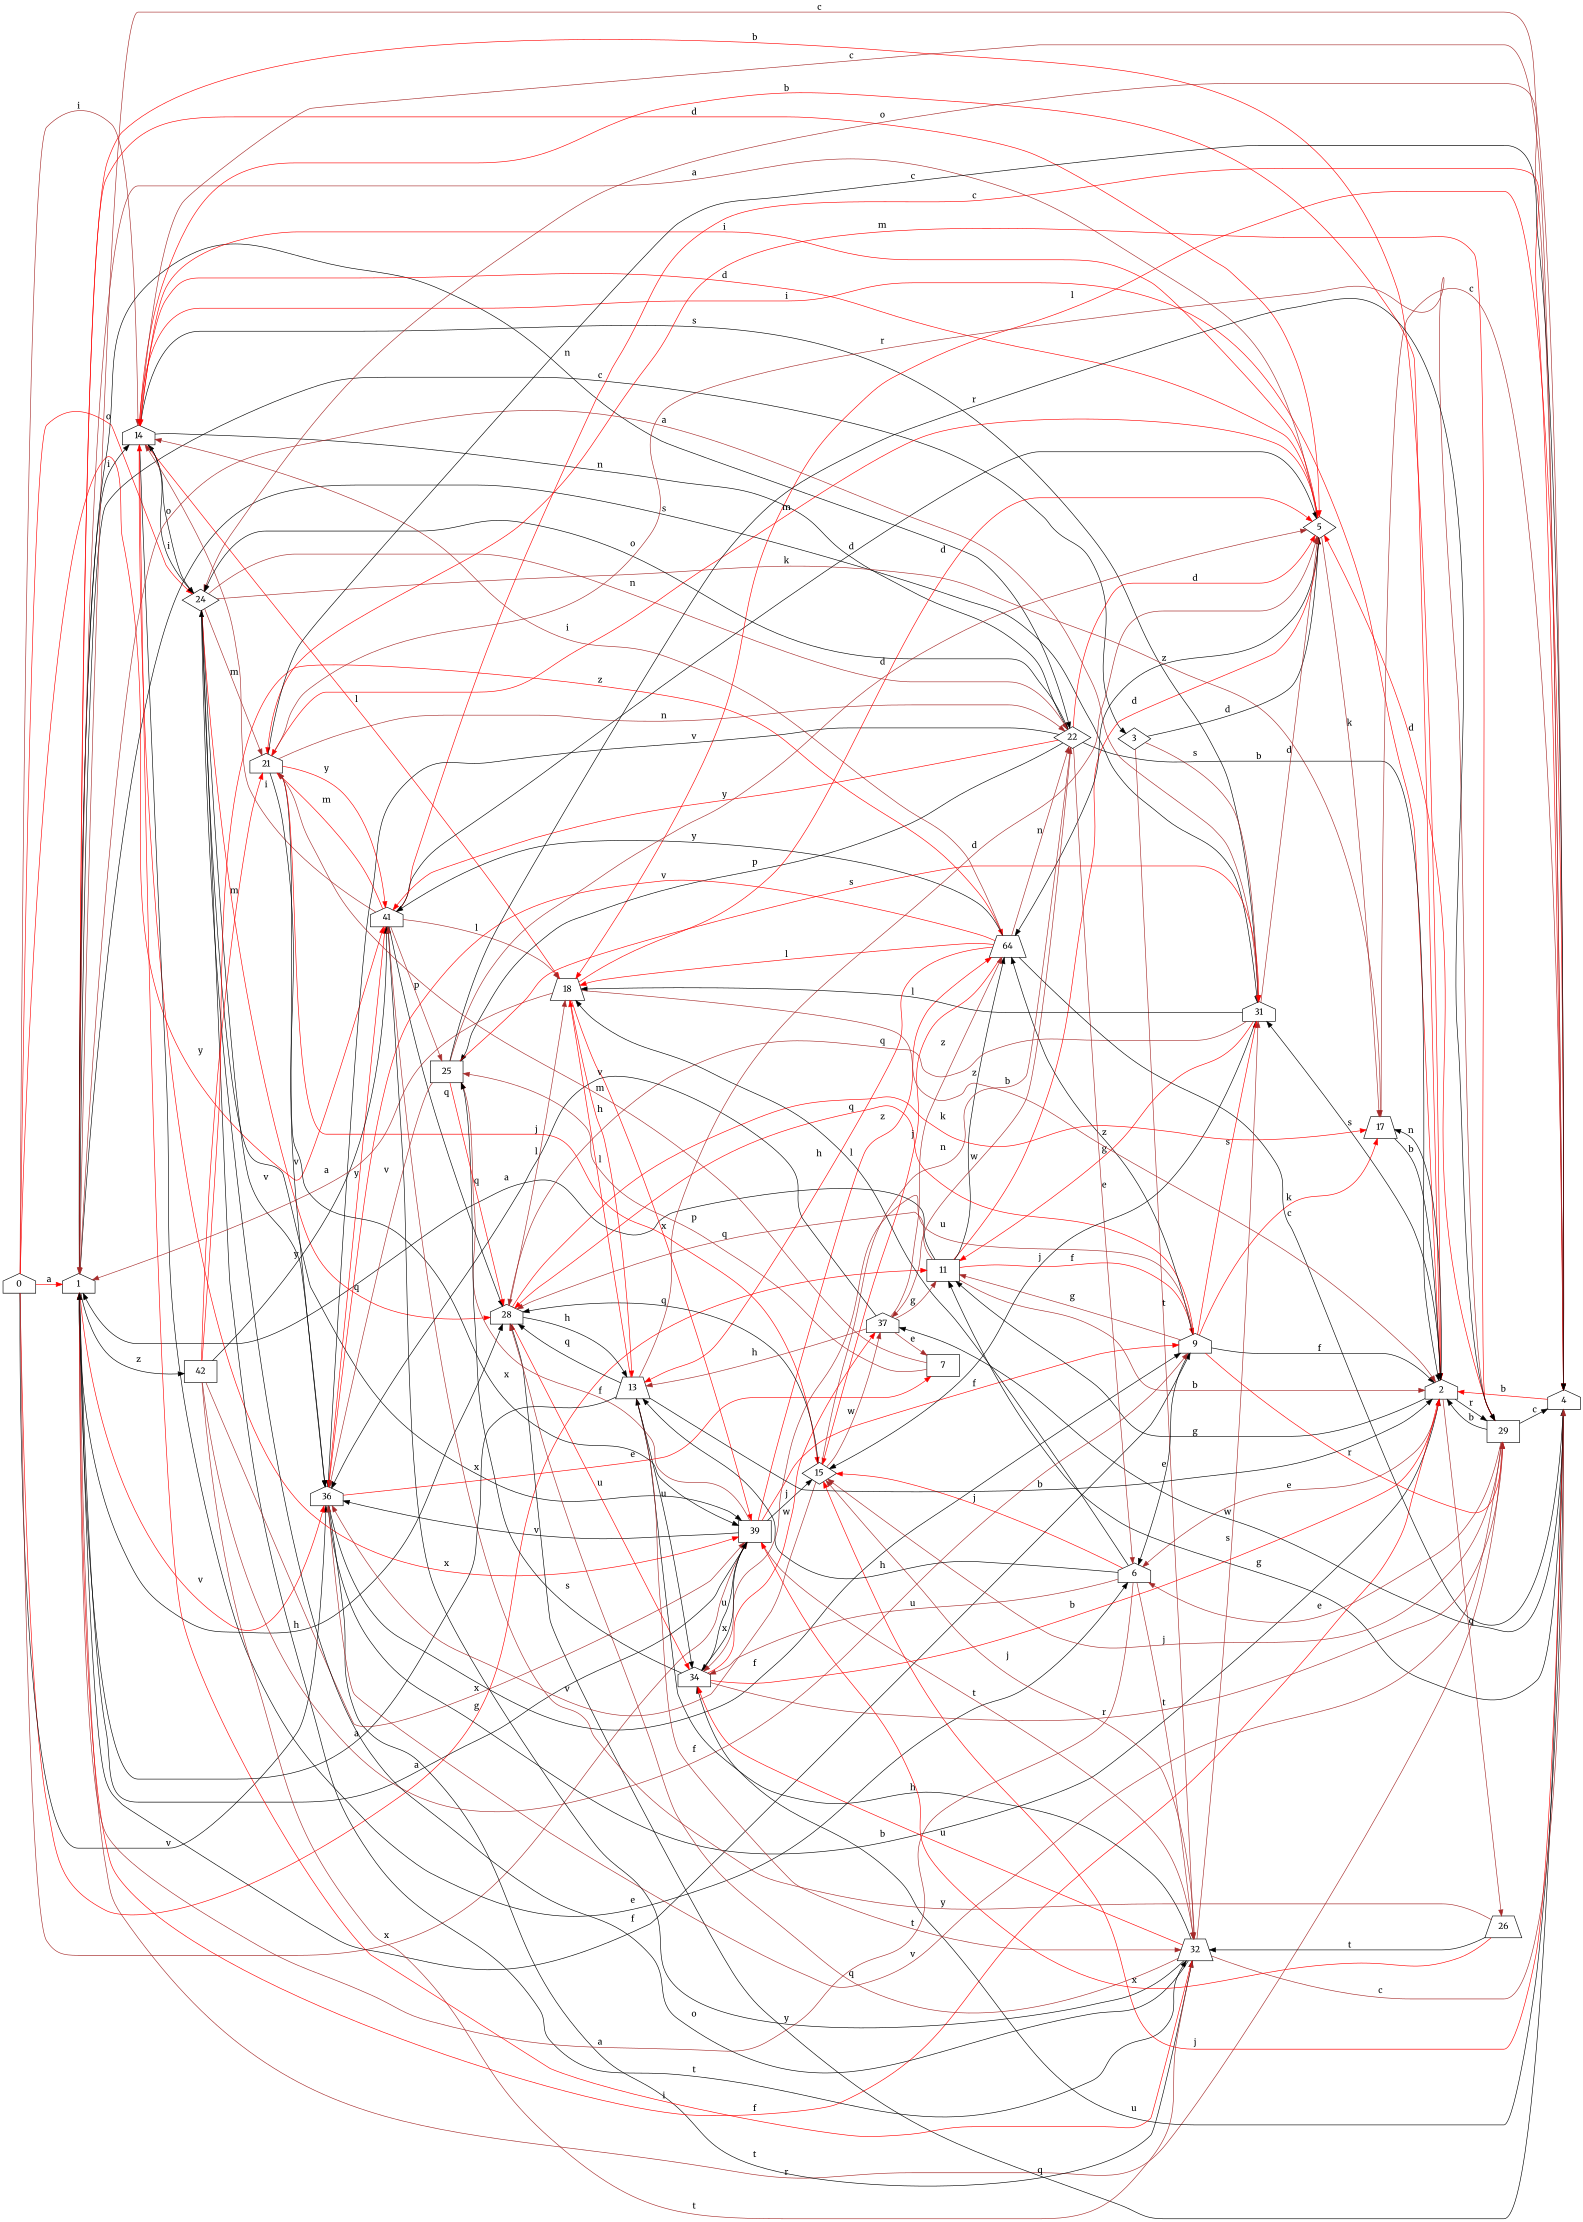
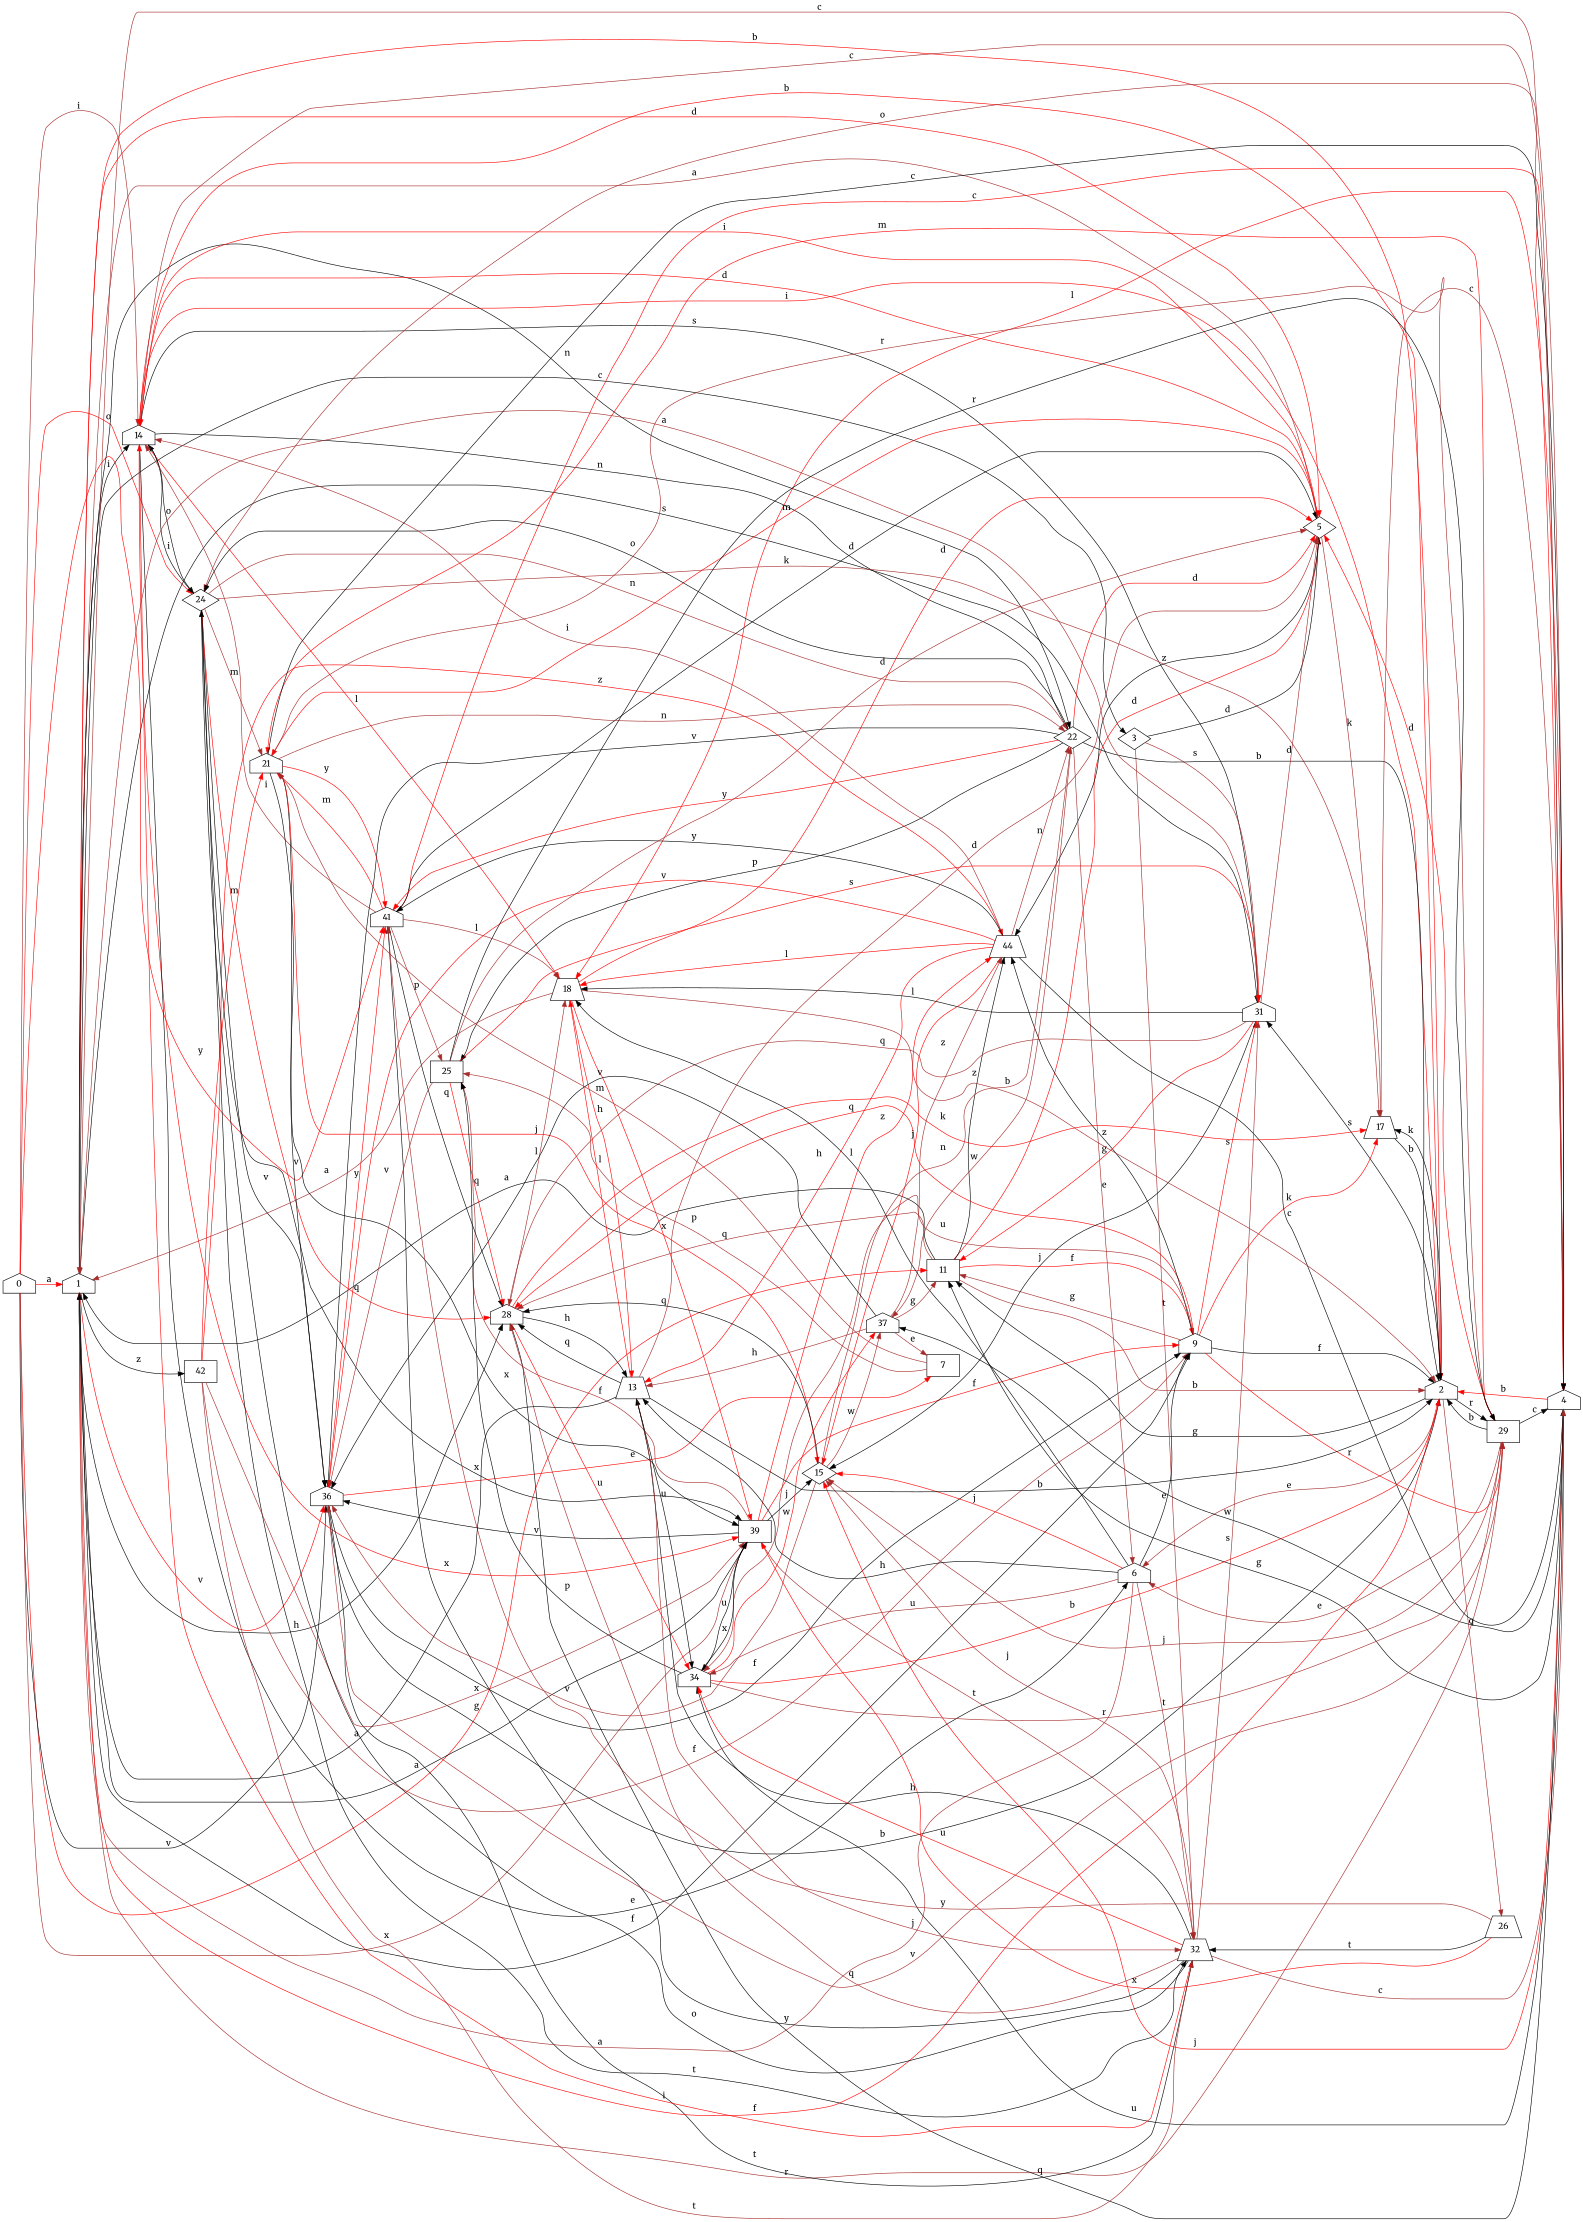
(1008, 946) -> (1008, 946)
(1411, 1131) -> (1411, 1131)
(355, 1157) -> none
(1167, 1467) -> (1166, 1501)
(568, 1586) -> (568, 1586)
(913, 1924) -> (913, 1924)
